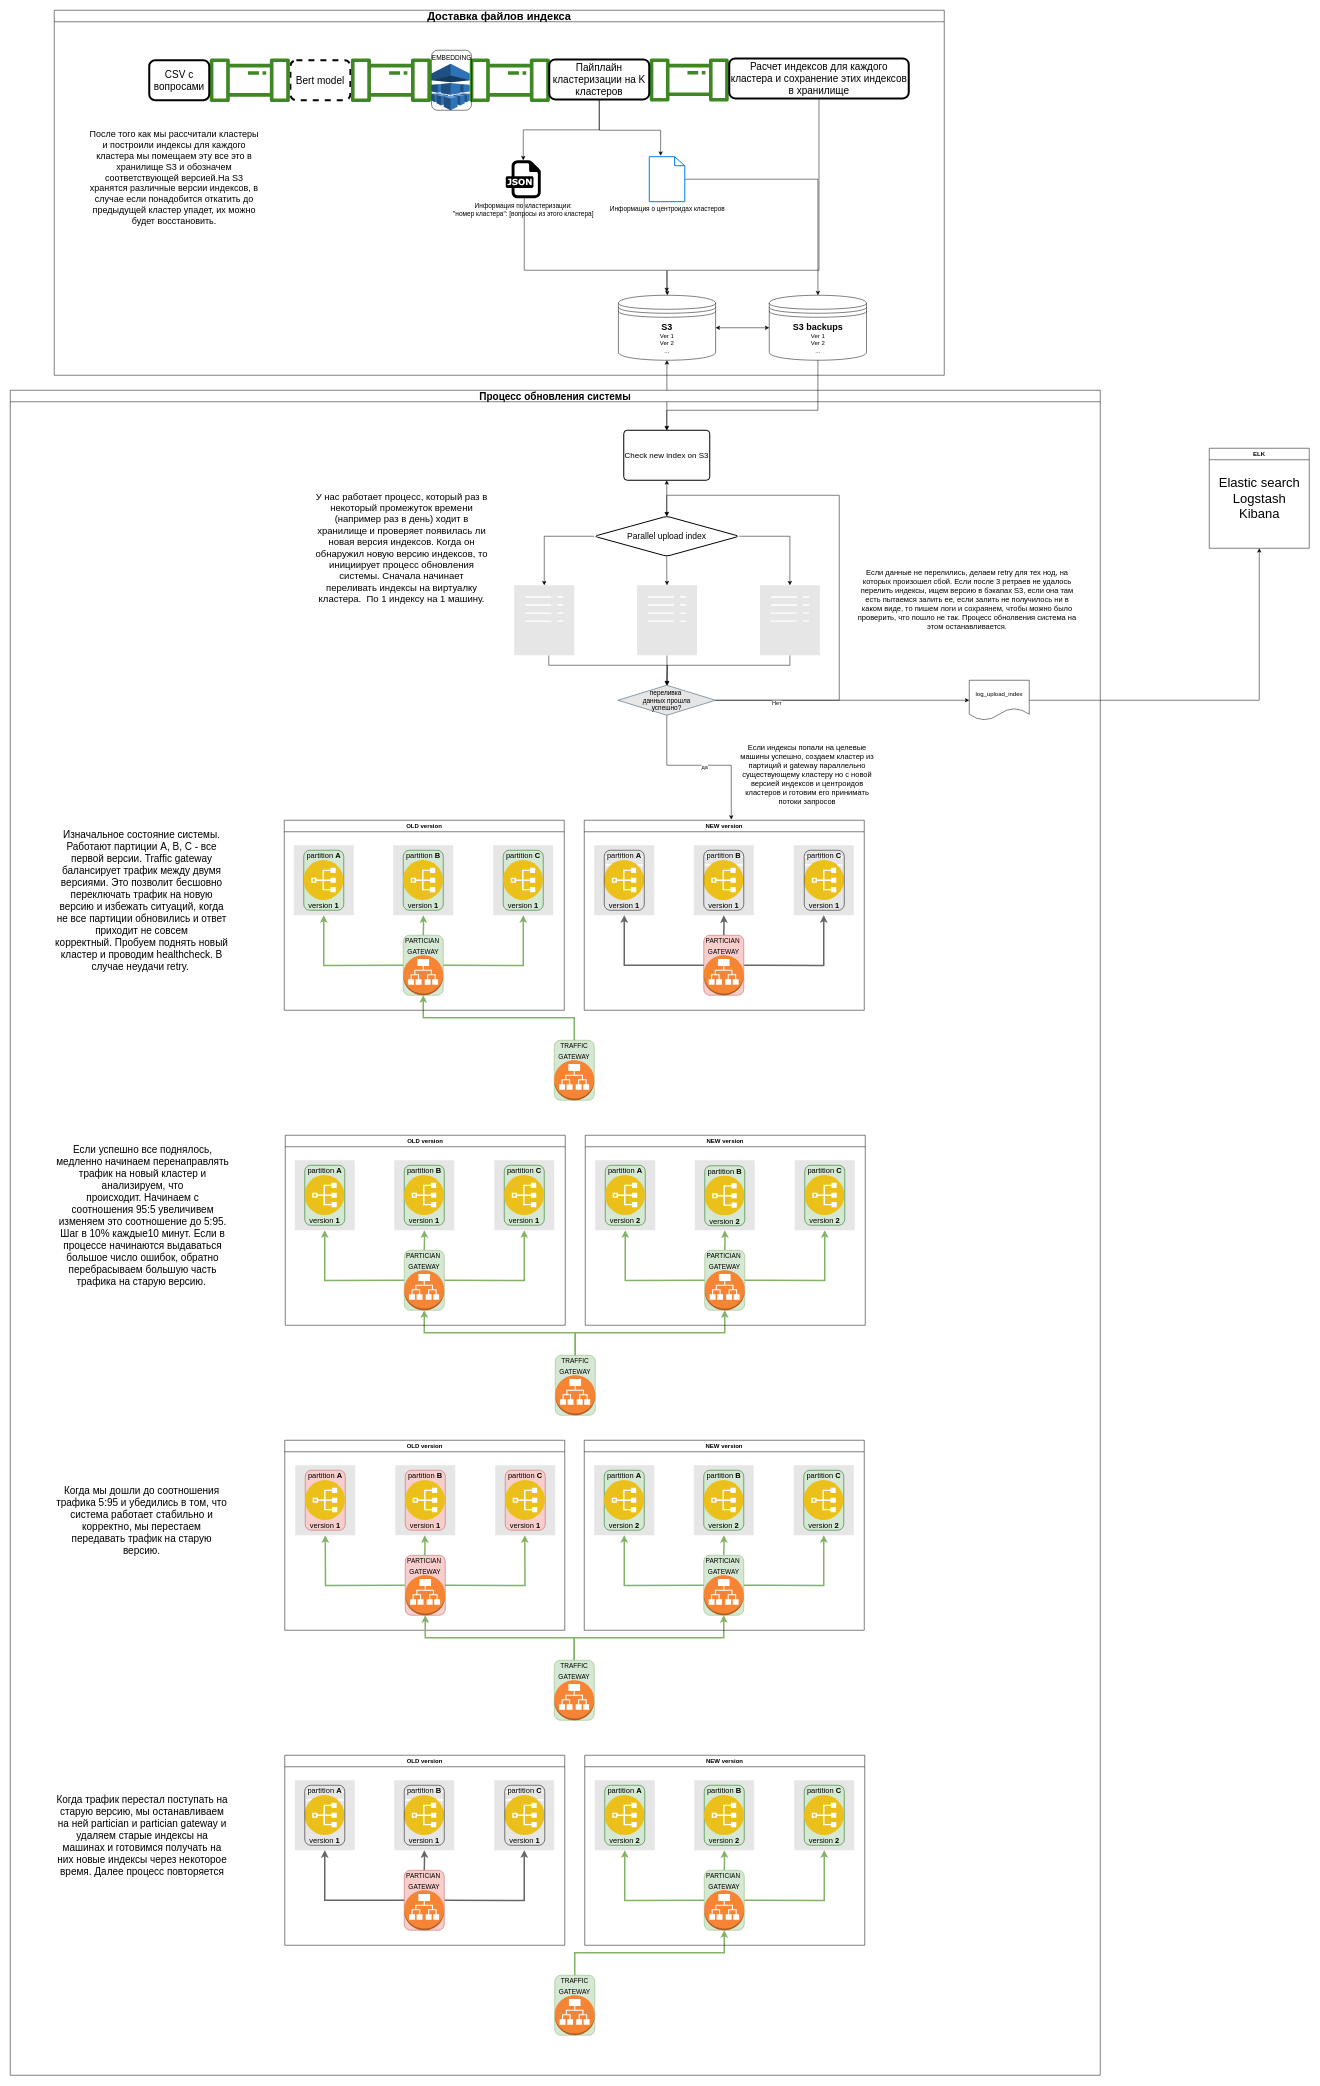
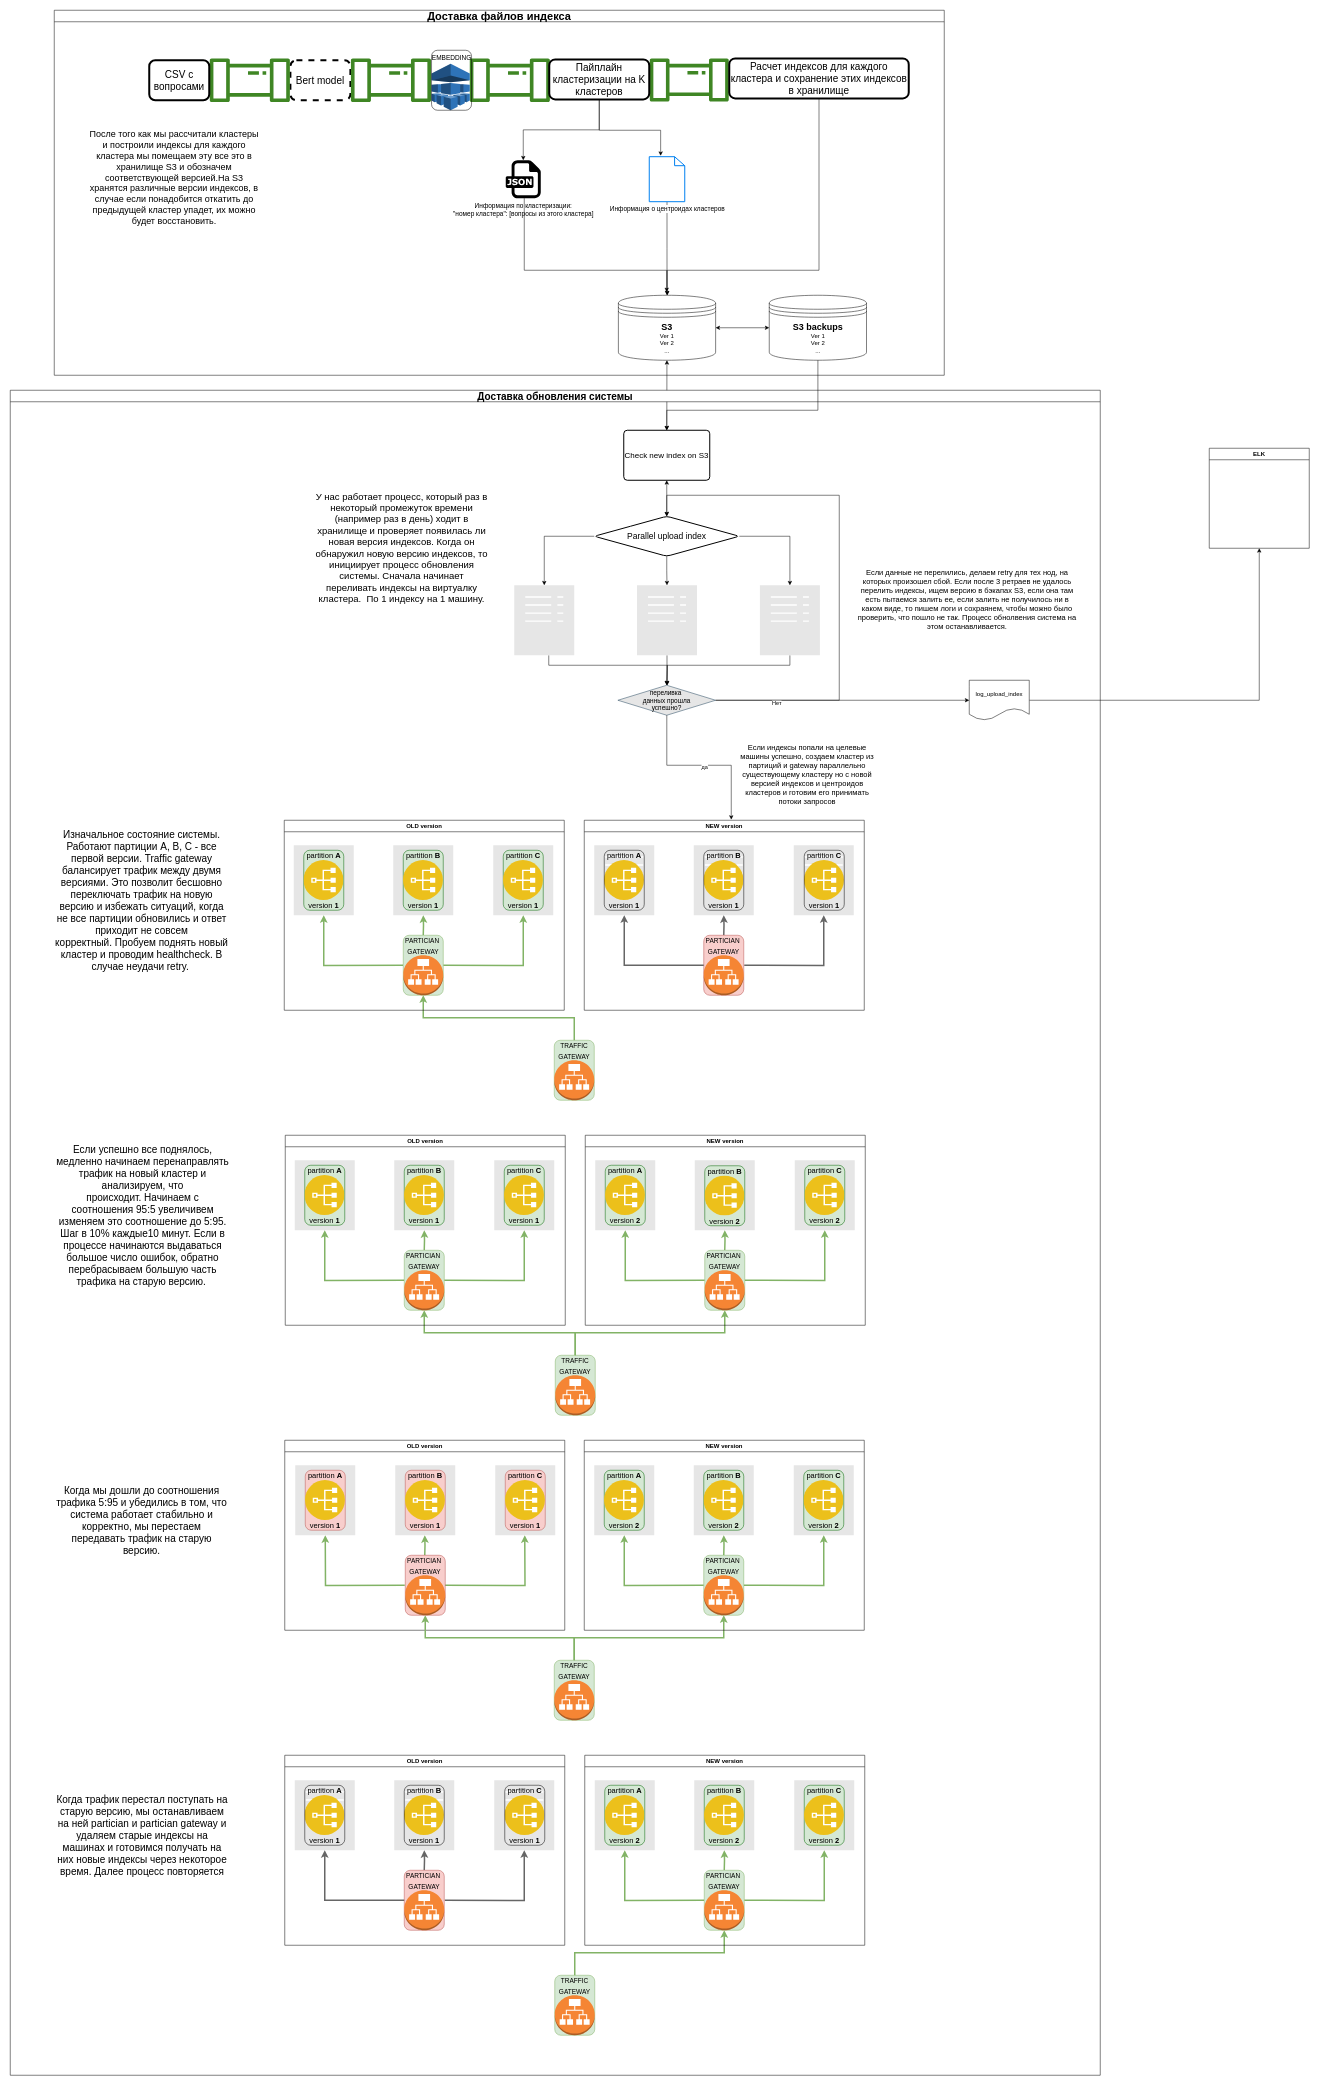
(818, 290) -> (667, 234)
(555, 396) -> (555, 396)
(1259, 498) -> none
